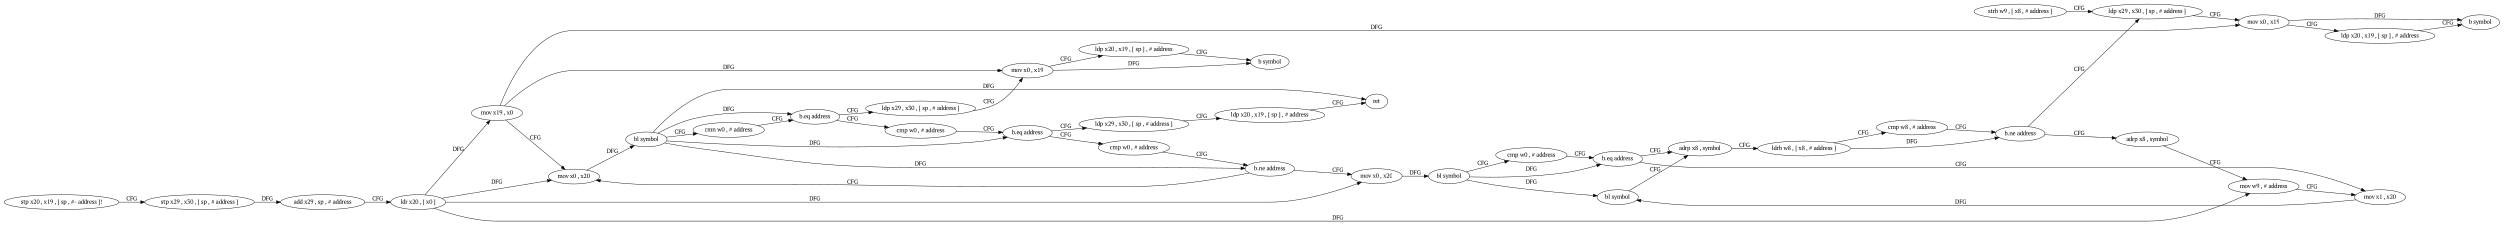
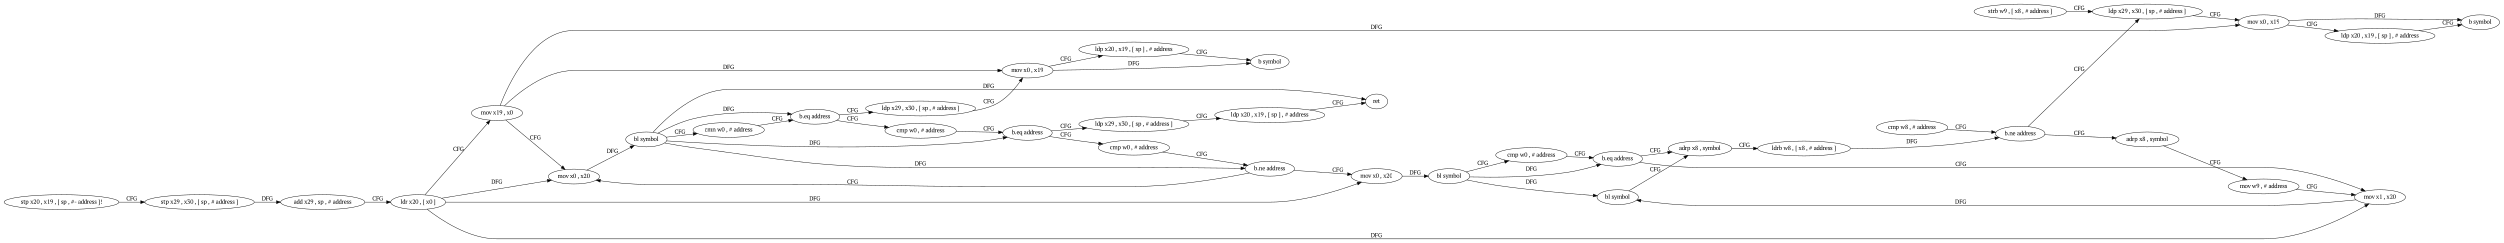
(1858, 138) -> none
(458, 150) -> (458, 150)
(1341, 221) -> (1396, 239)
